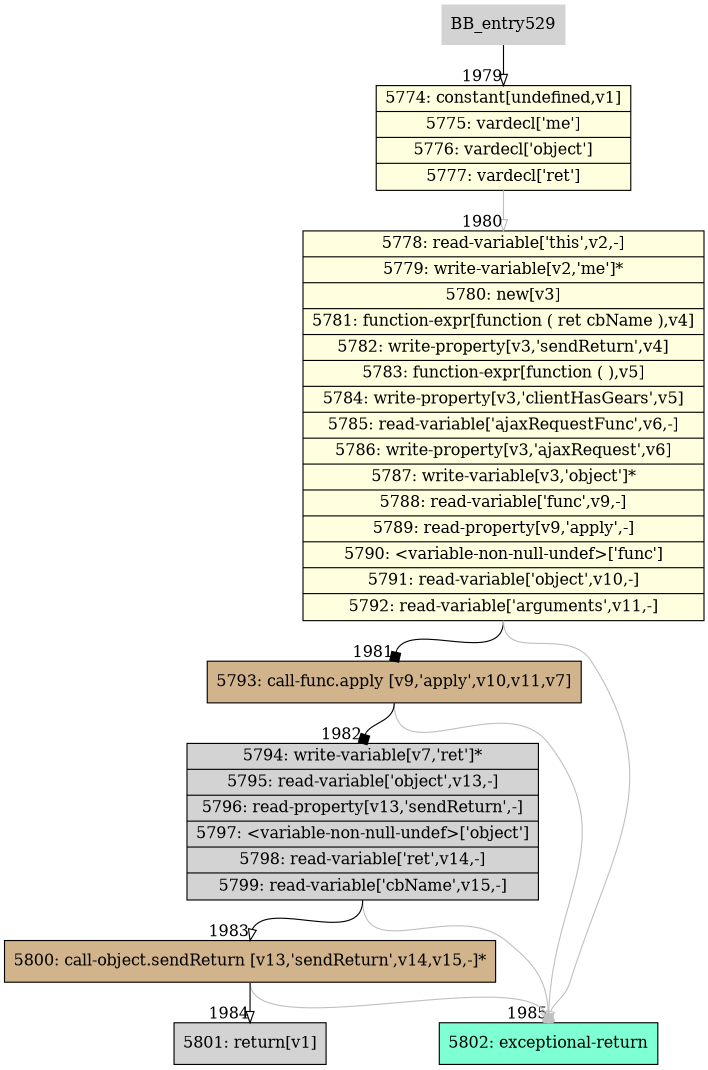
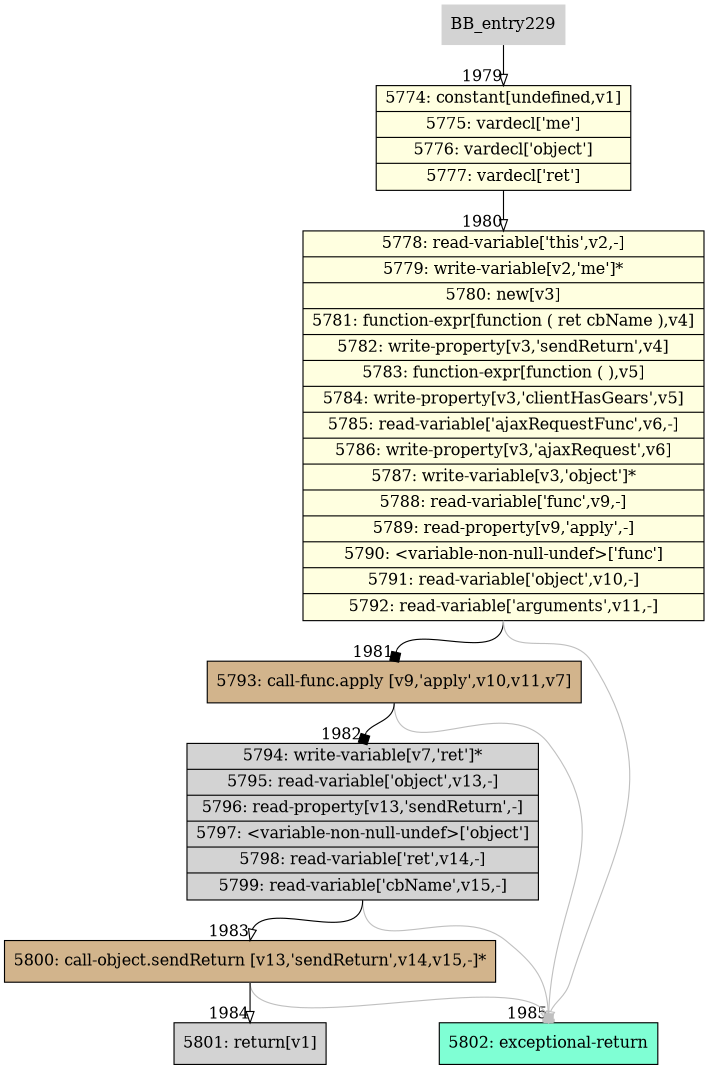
(503, 25) -> (503, 25)
(503, 205) -> (503, 205)
